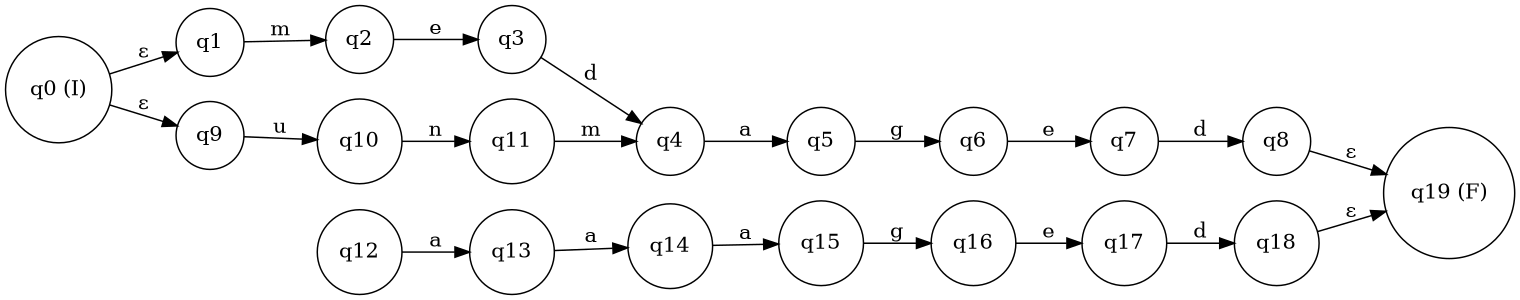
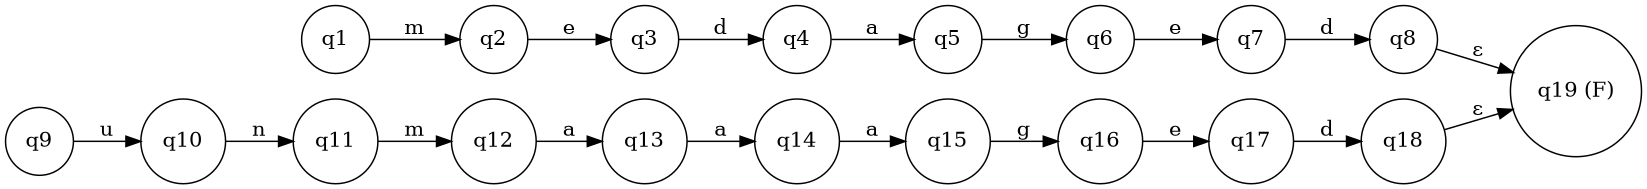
(59, 90) -> none
(588, 141) -> (407, 141)
